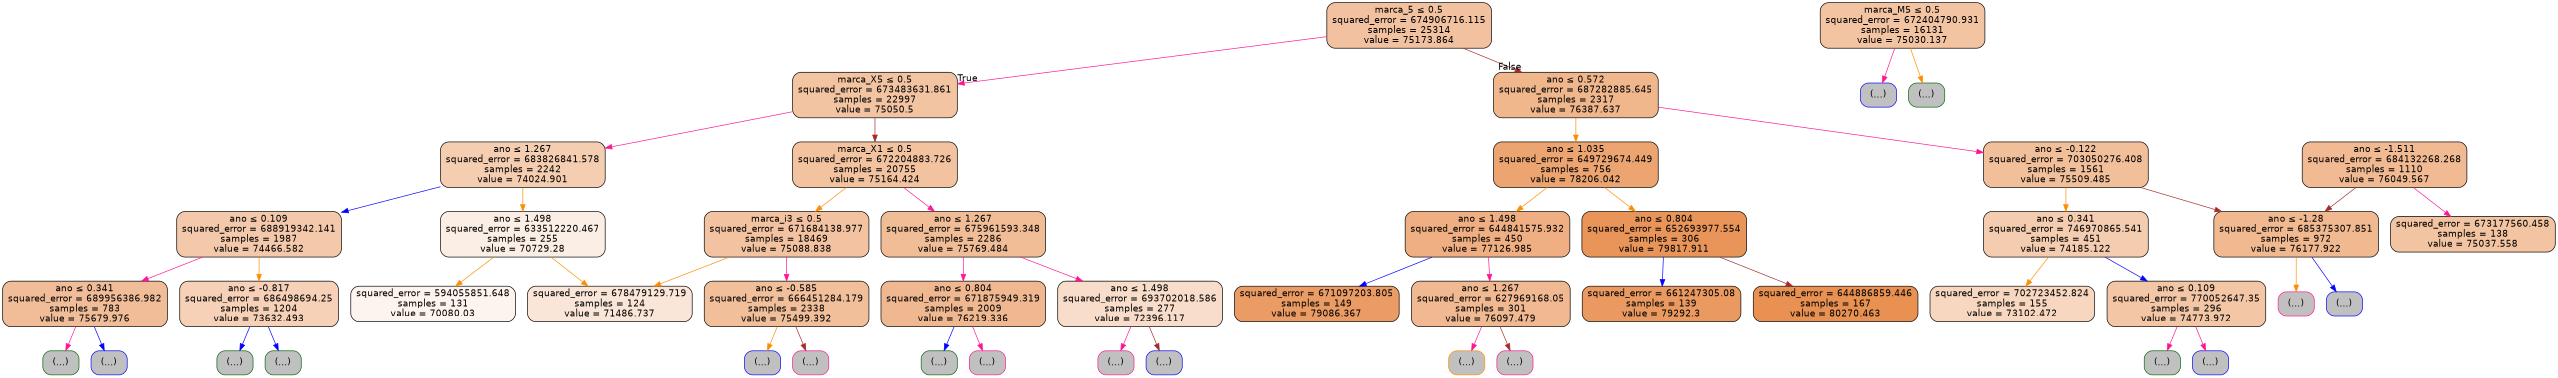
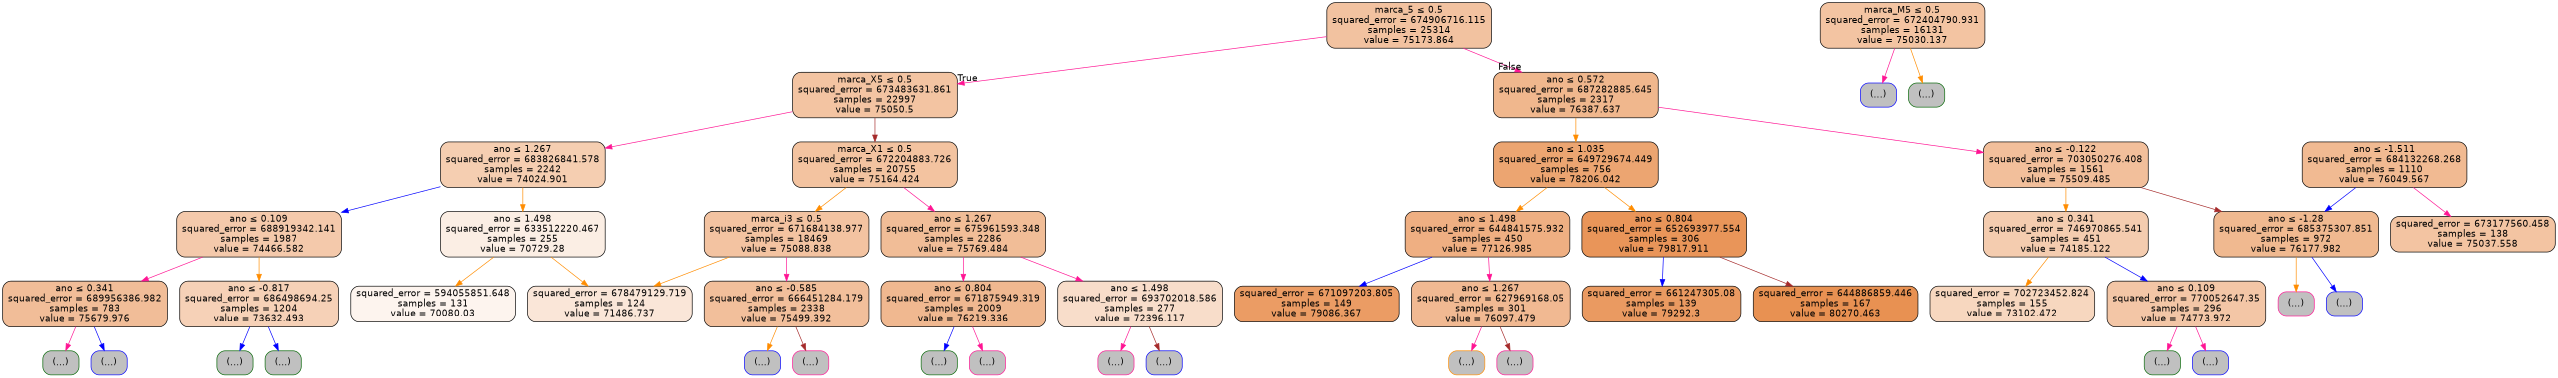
(1489, 59) -> (1489, 59)
(2343, 197) -> (2343, 197)
(2296, 249) -> (2296, 249)
